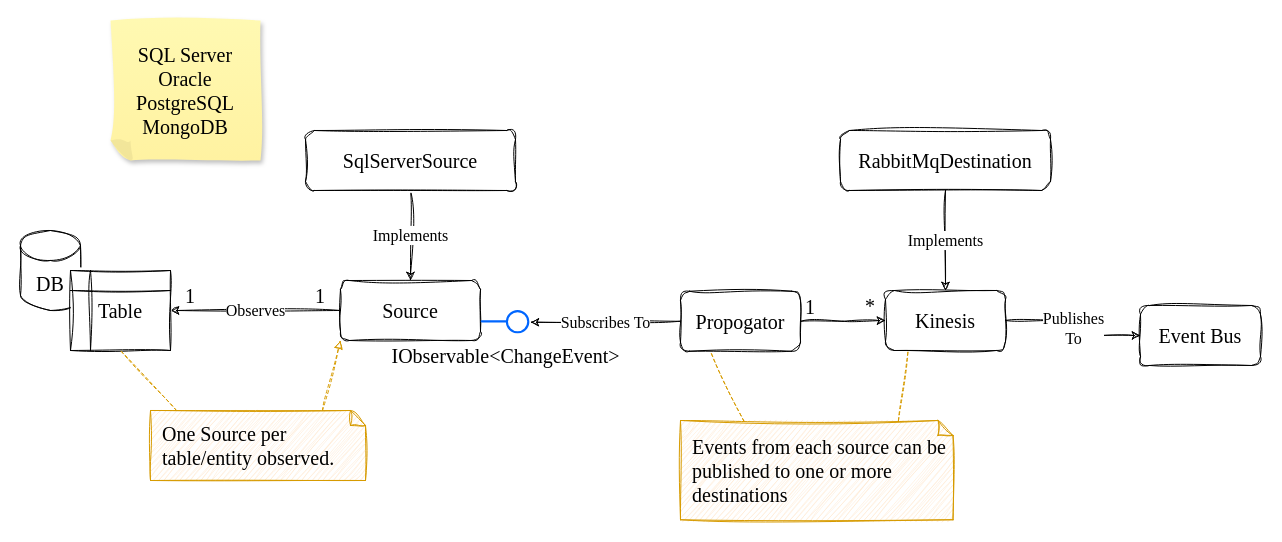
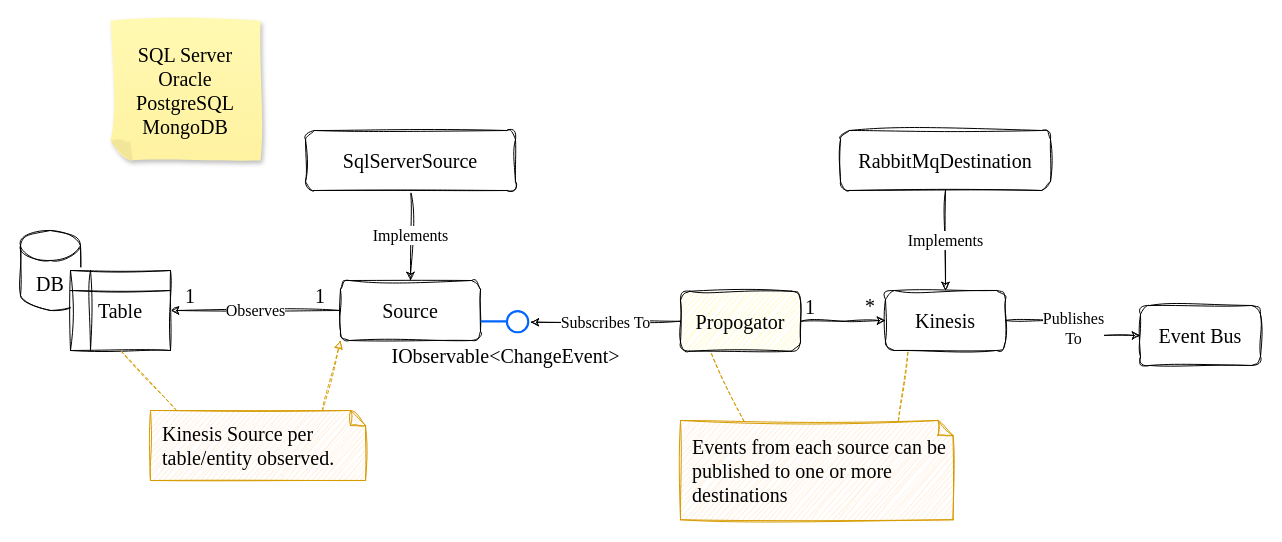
(741, 321) -> (741, 321)
(264, 446) -> (264, 446)
